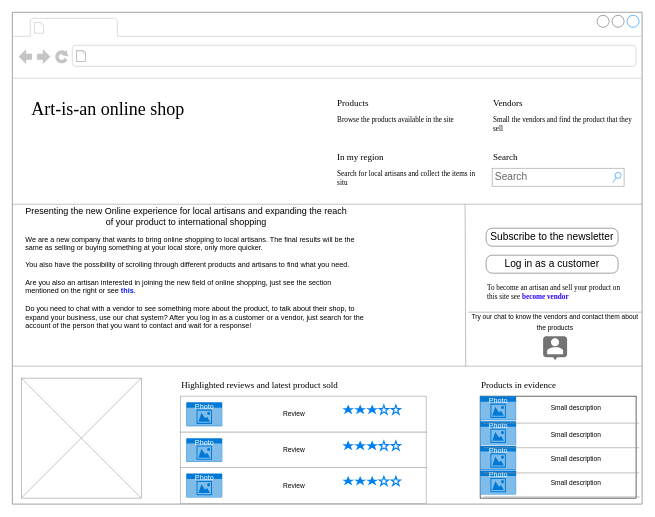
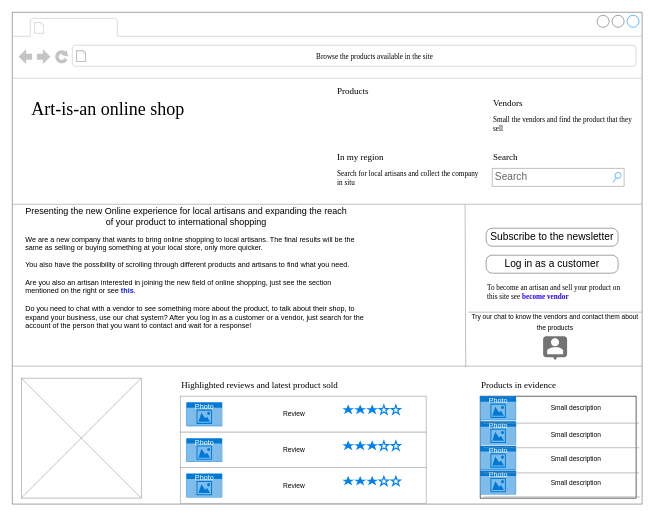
(387, 105) -> (387, 93)
(408, 126) -> (387, 63)
(409, 179) -> (409, 179)
